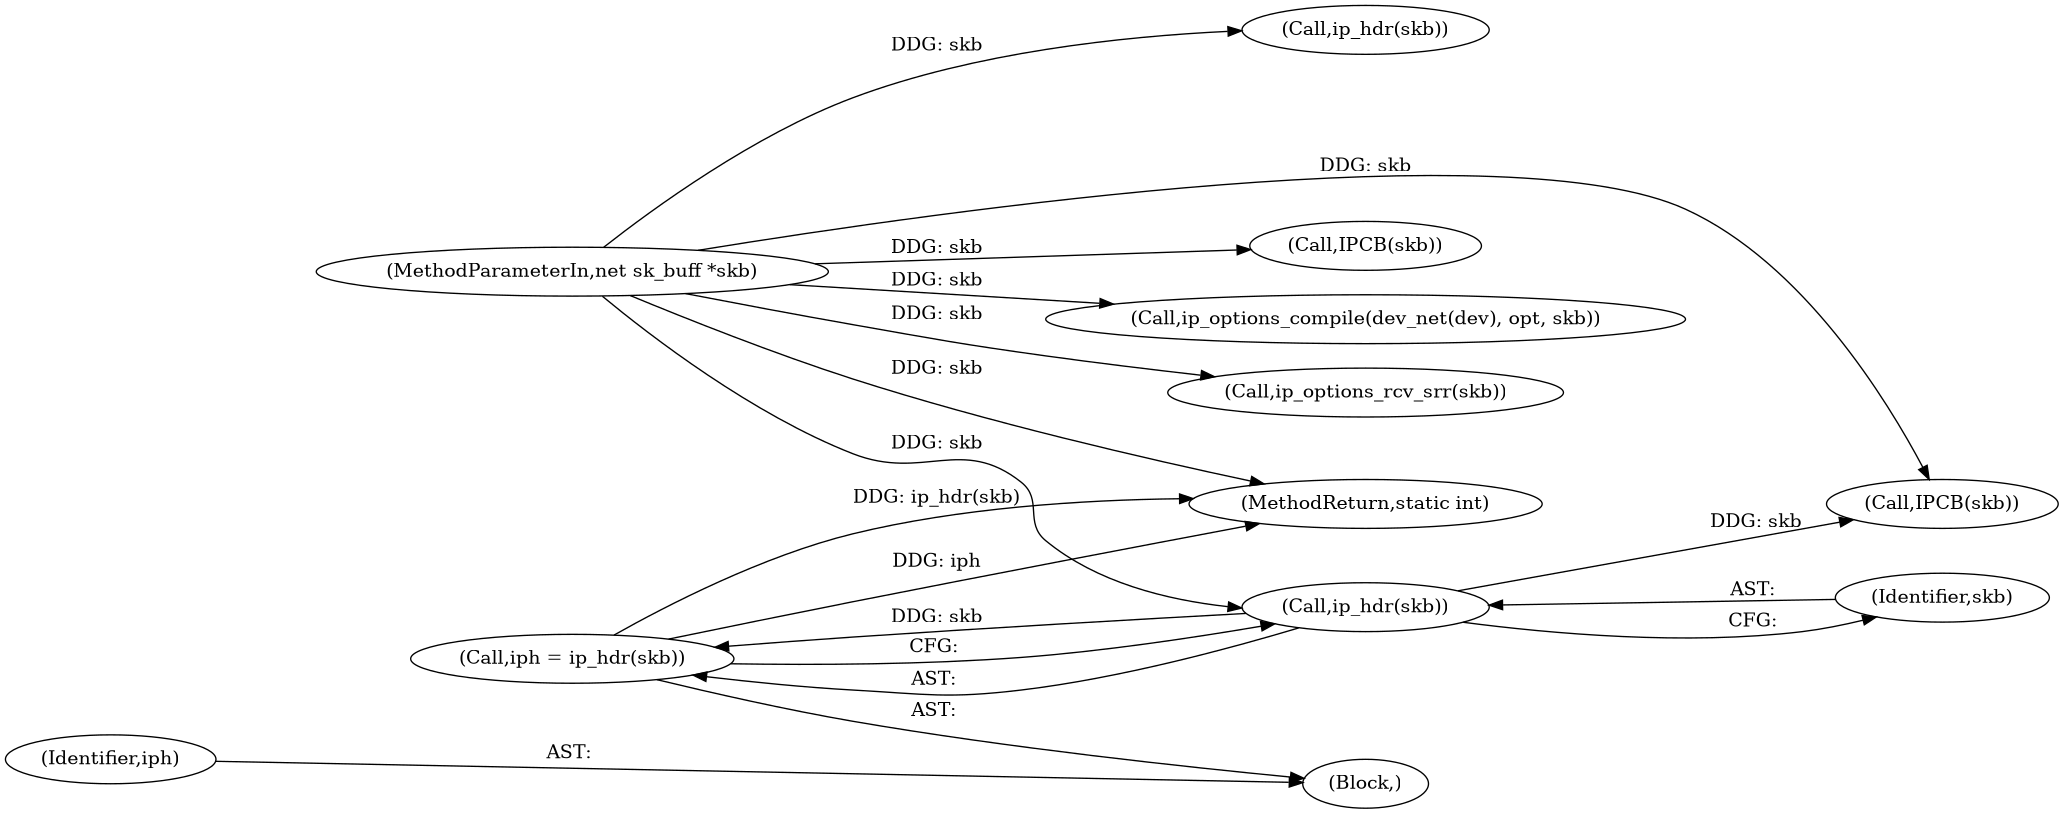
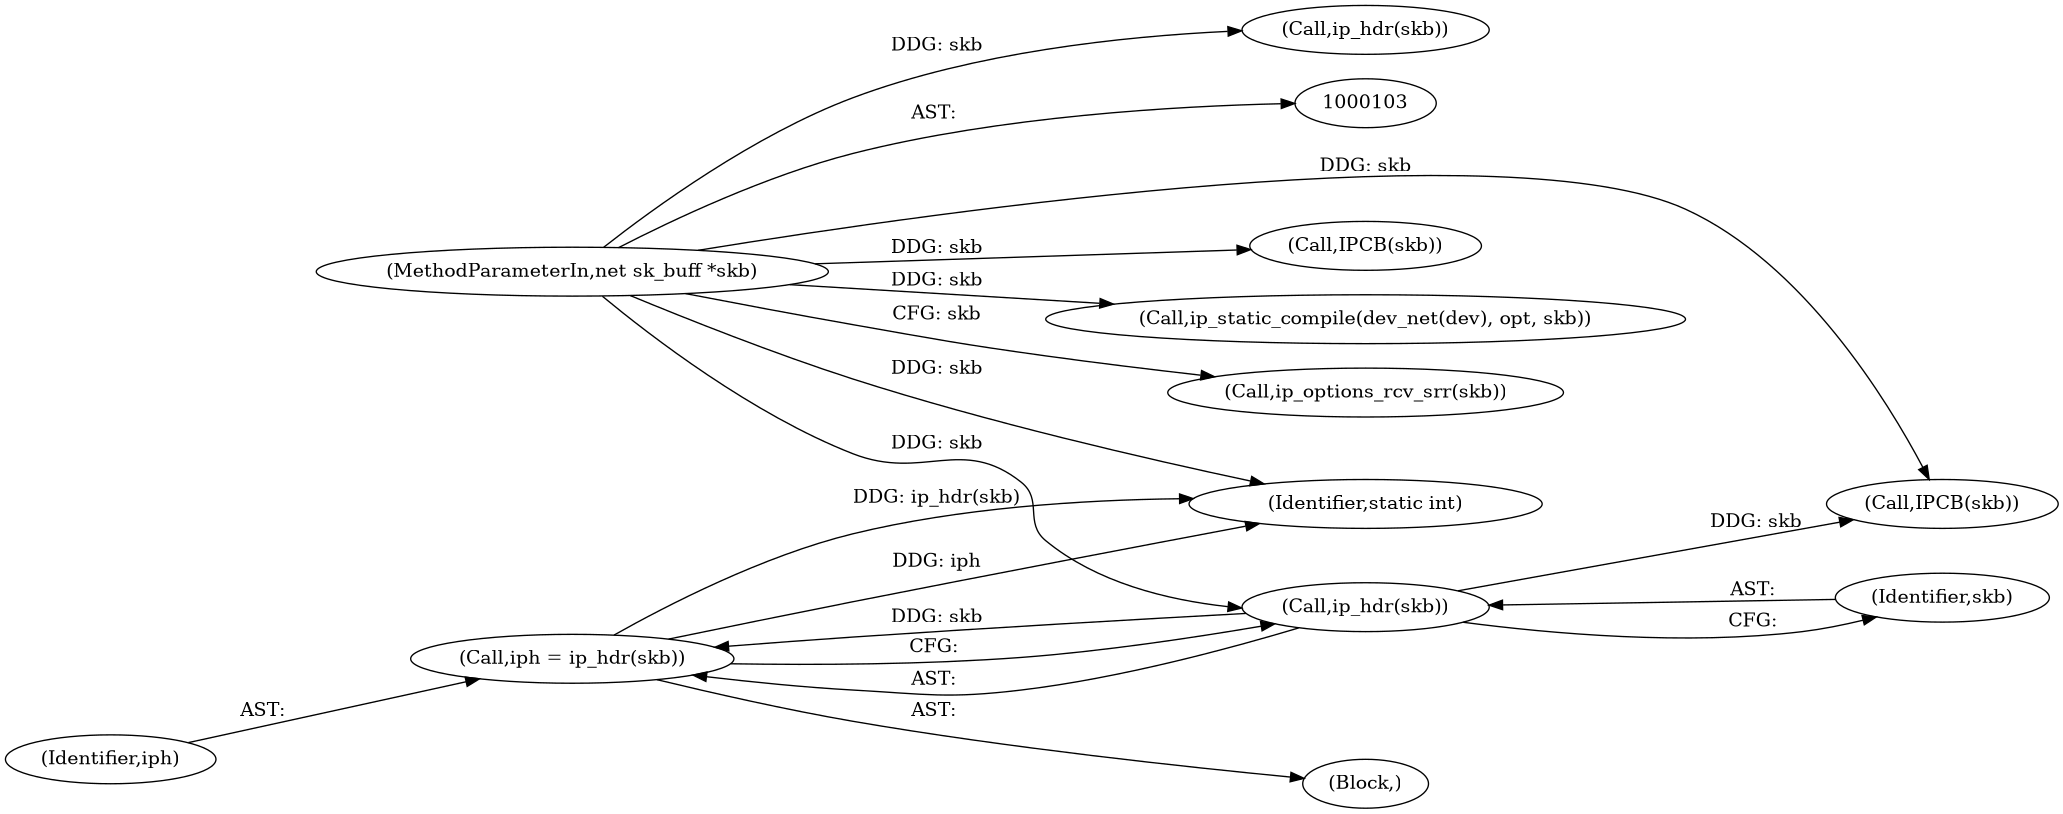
none -> (1366, 103)
(937, 314) -> (937, 314)
(1366, 319) -> (1366, 319)
(1366, 504) -> (1366, 504)
(752, 772) -> (327, 712)
